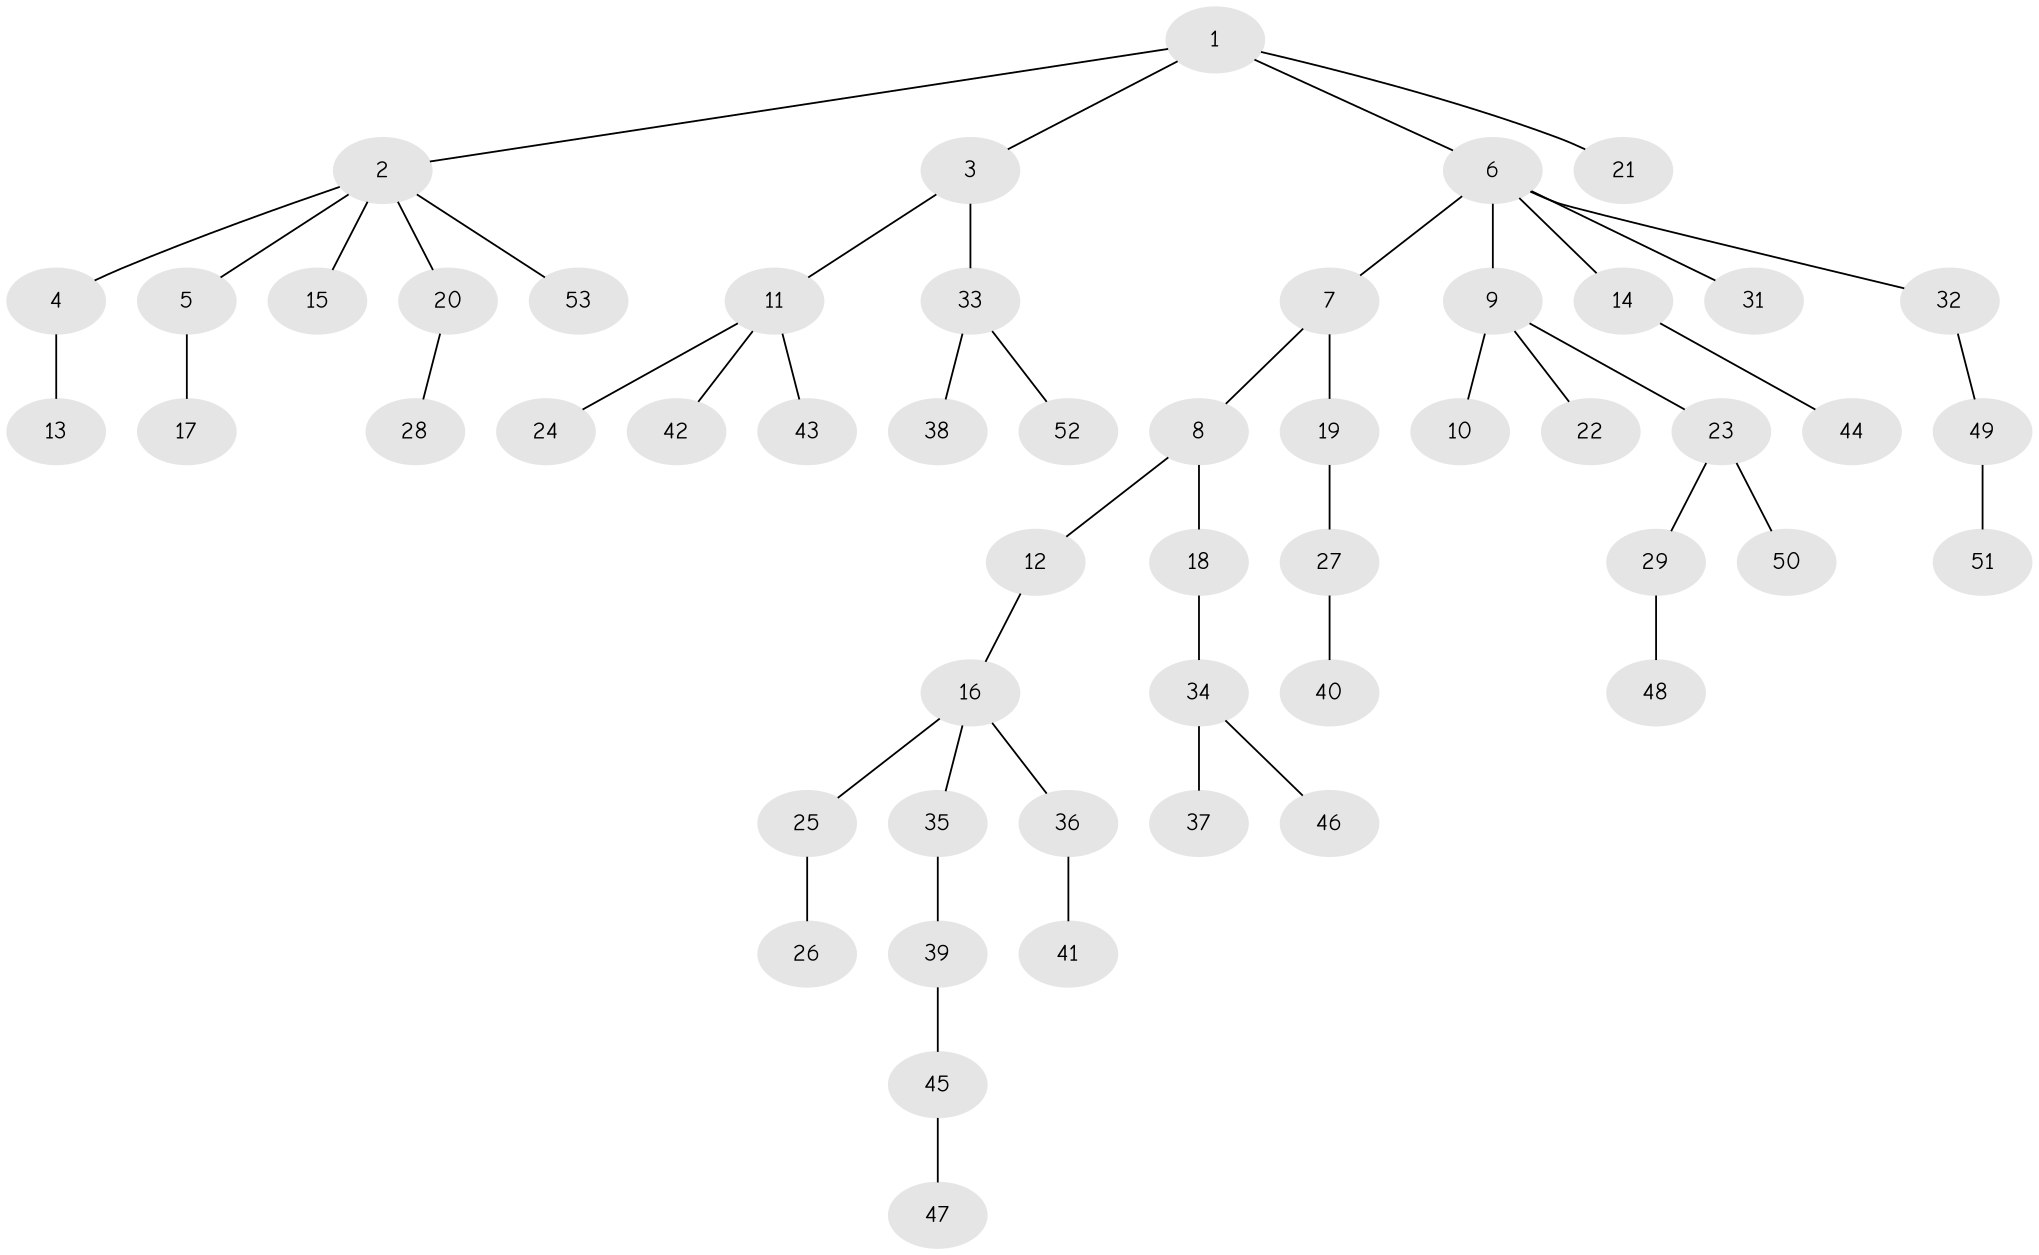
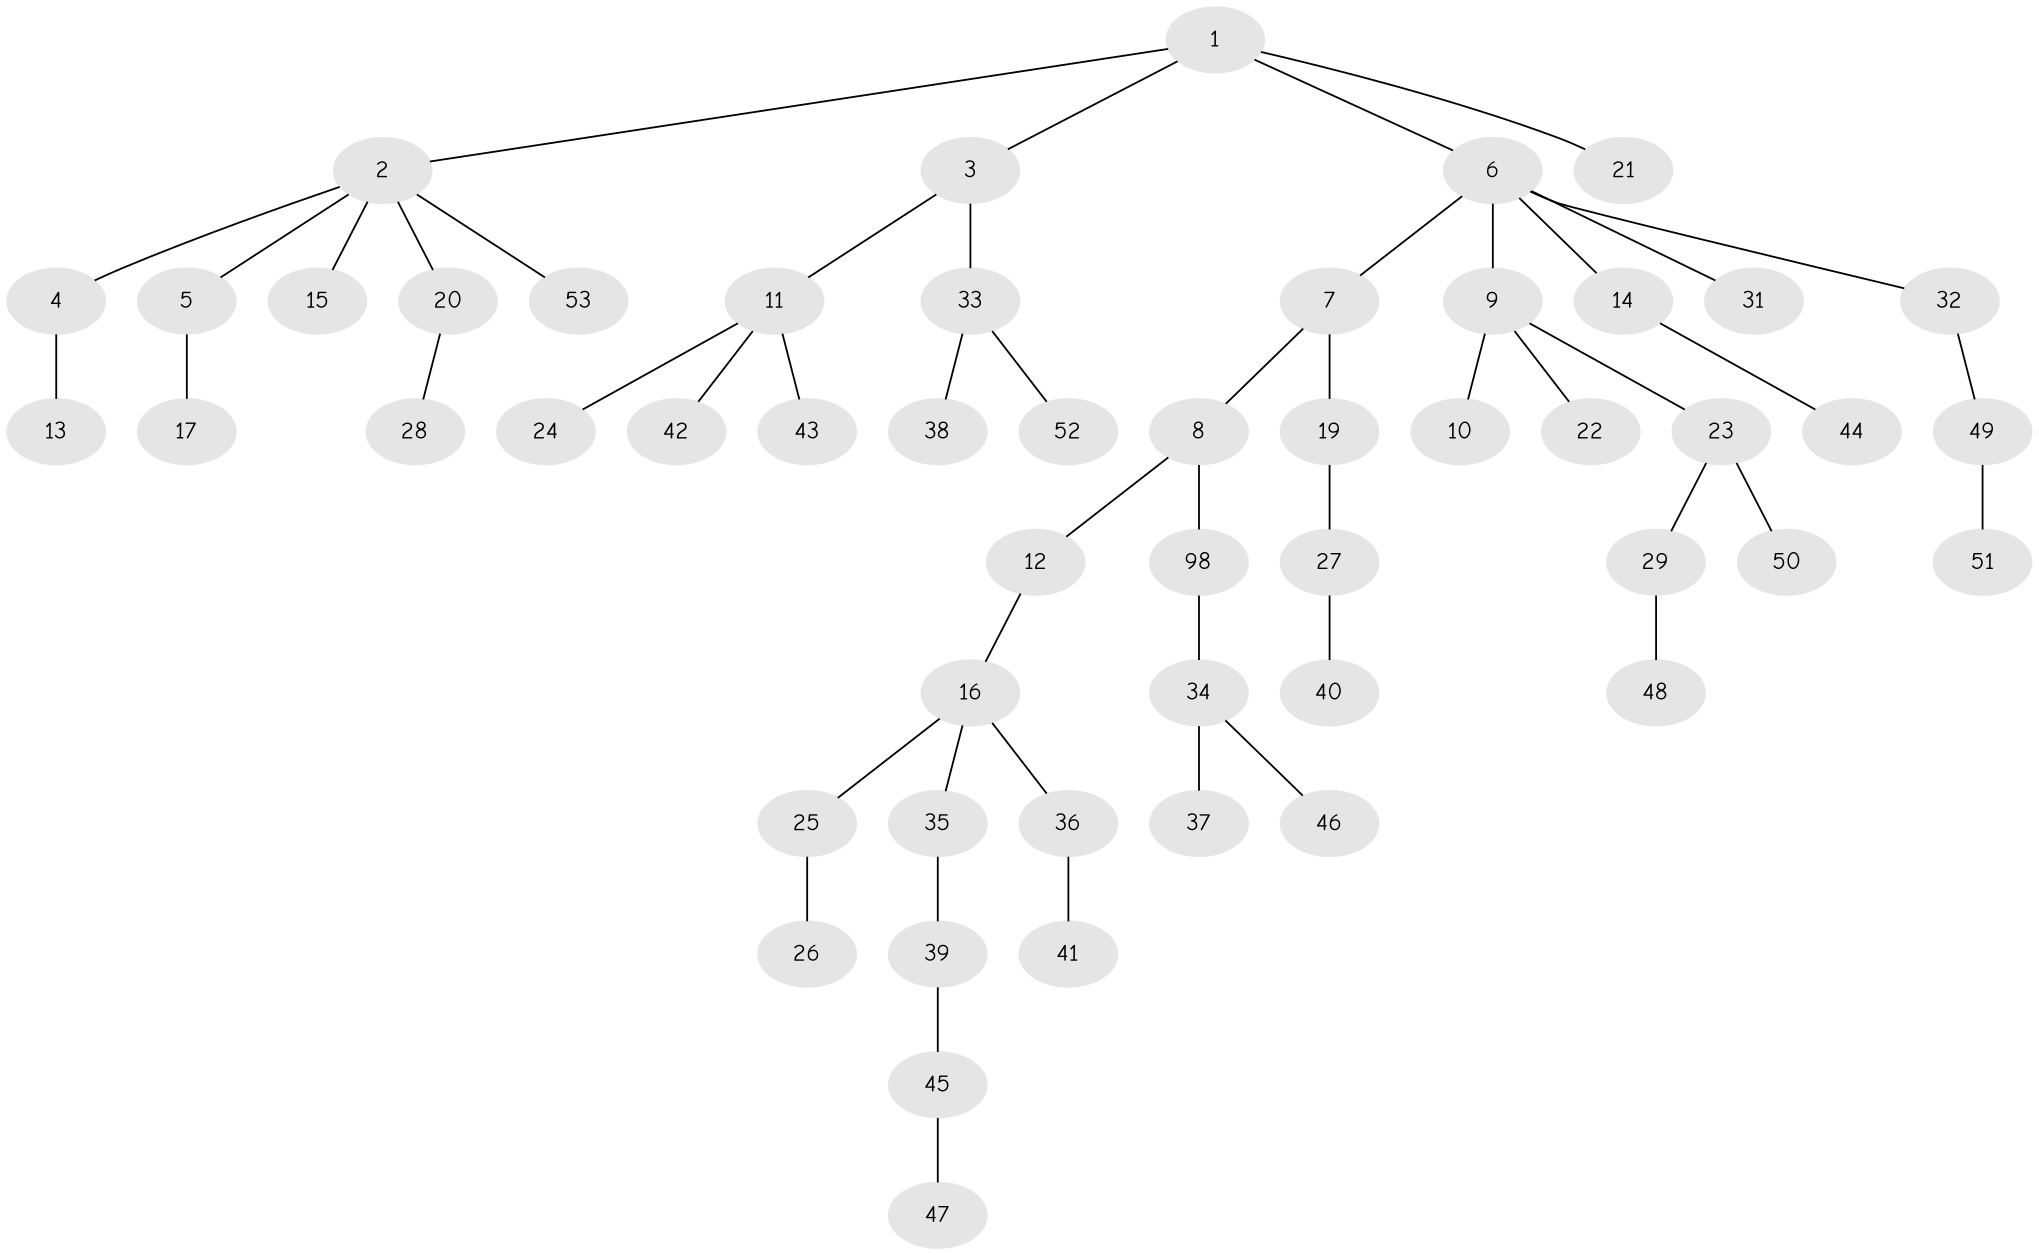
(1199, 562) -> (1199, 562)
